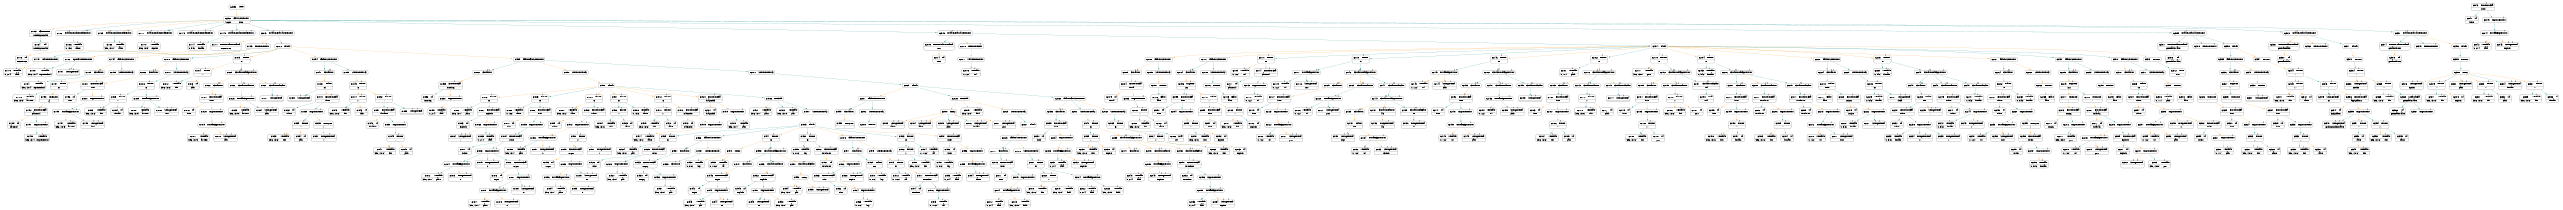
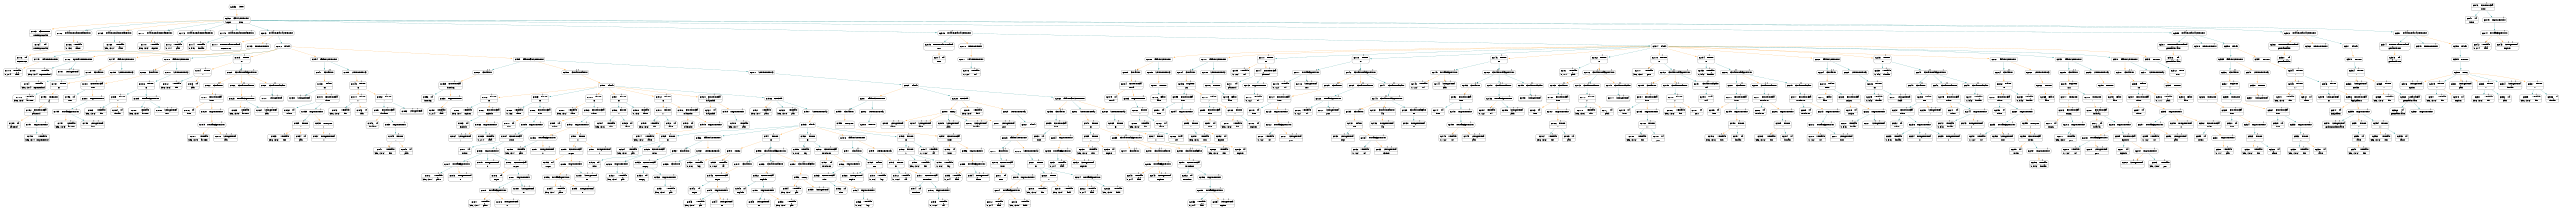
none -> (174, 46)
(579, 72) -> (579, 72)
(468, 114) -> (468, 114)
